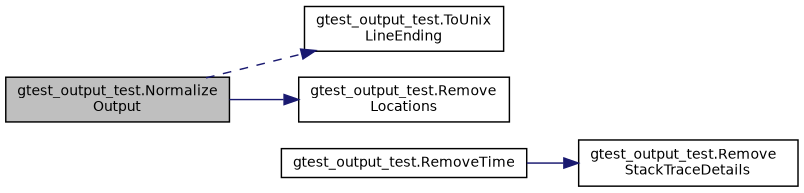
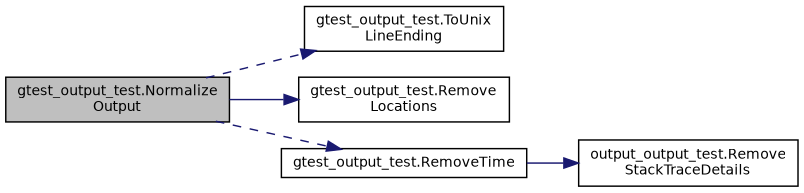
none -> (271, 134)
(688, 163) -> (688, 163)
